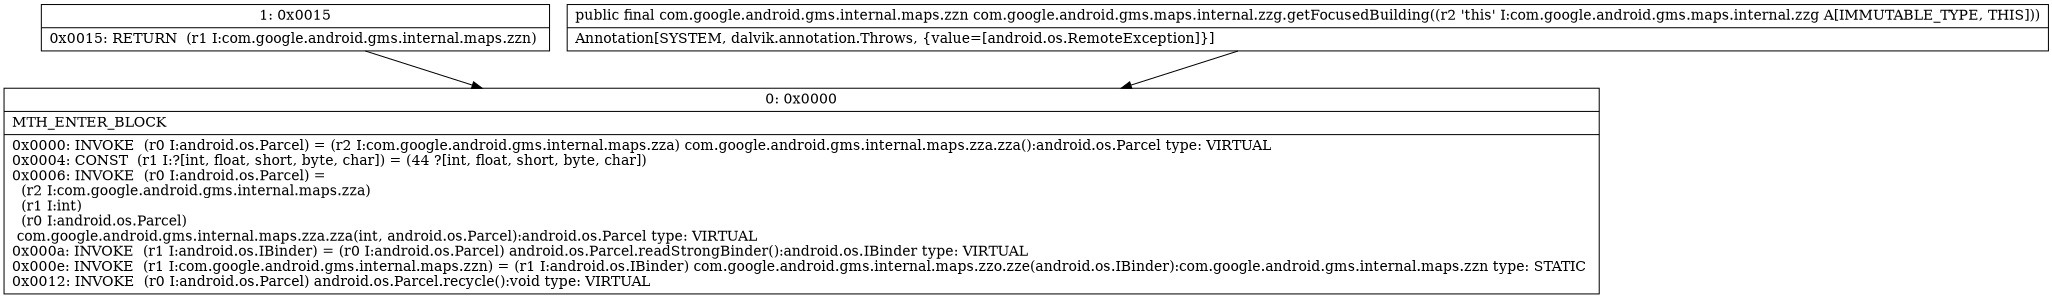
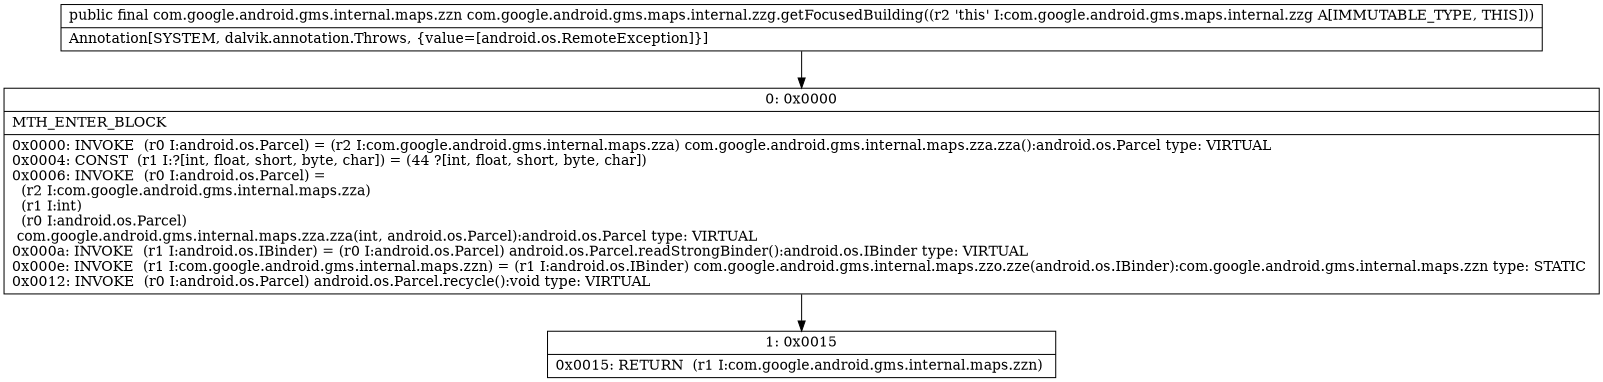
(419, 68) -> (802, 308)
